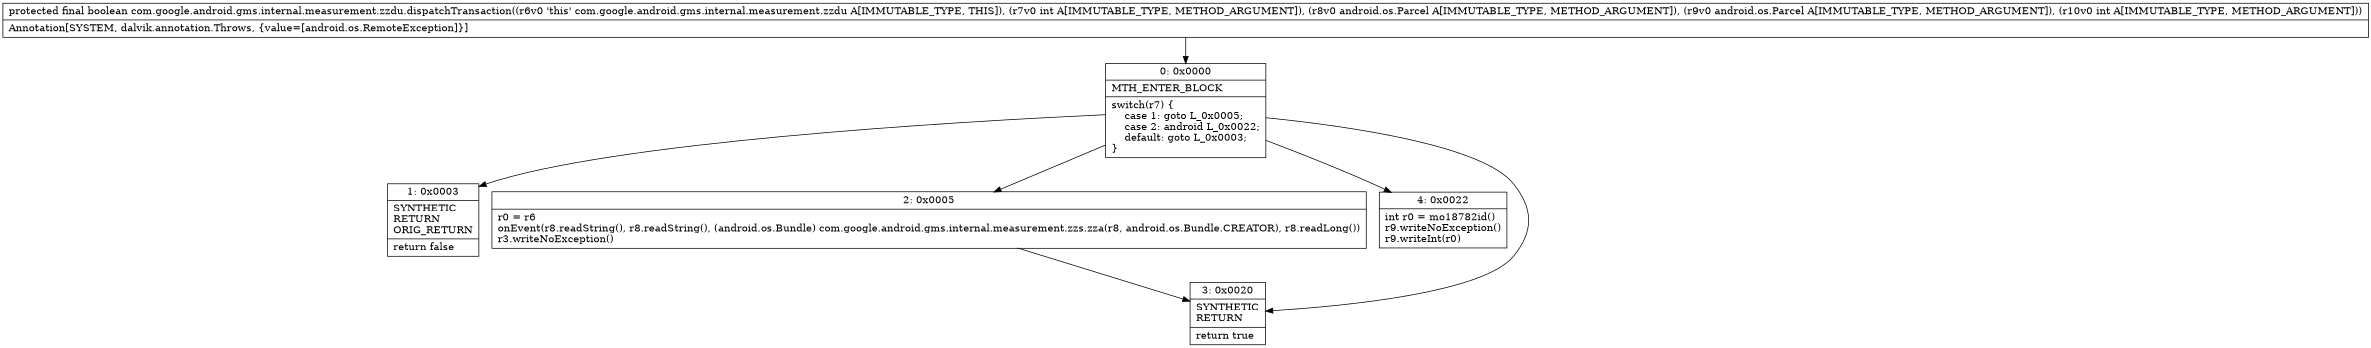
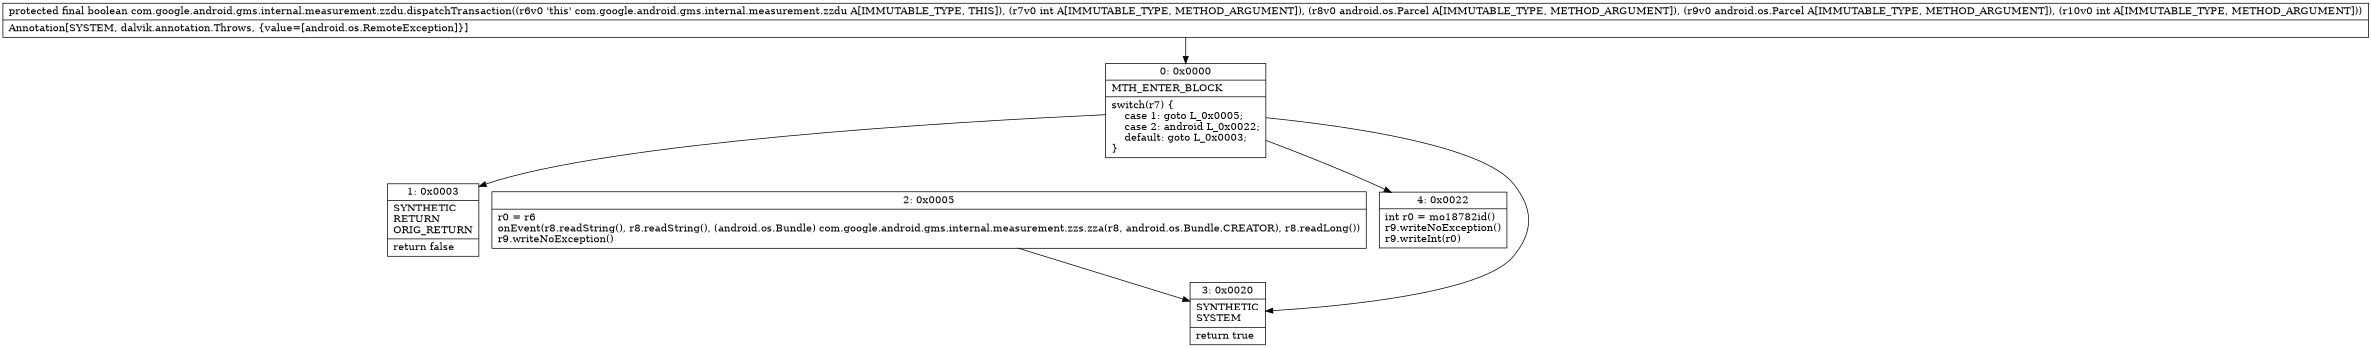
(1053, 167) -> none
(556, 239) -> (556, 239)
(1219, 318) -> (1219, 318)
